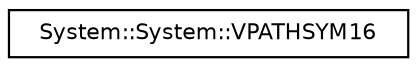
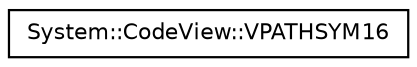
(209, 34) -> (209, 34)
